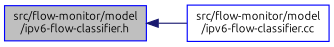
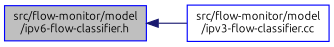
(258, 23) -> (258, 23)
